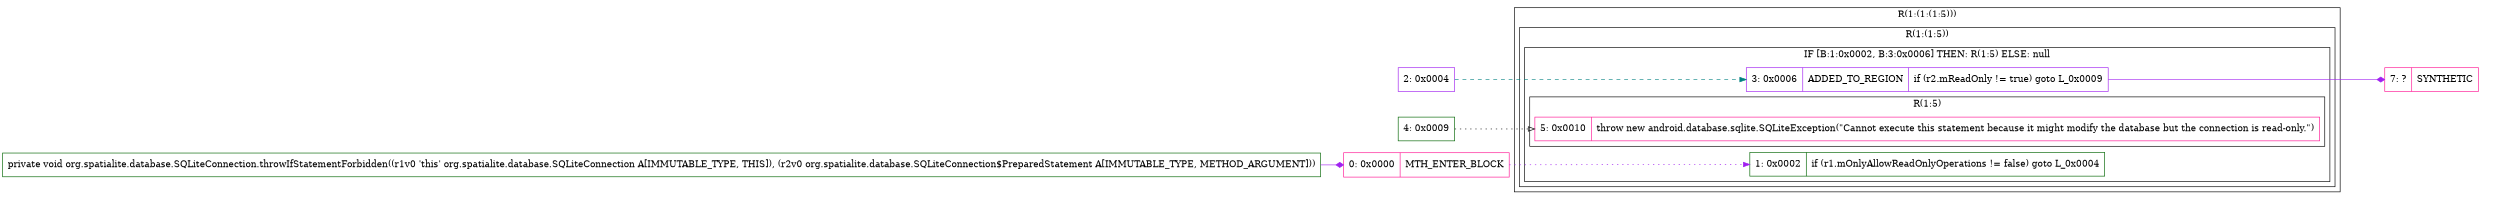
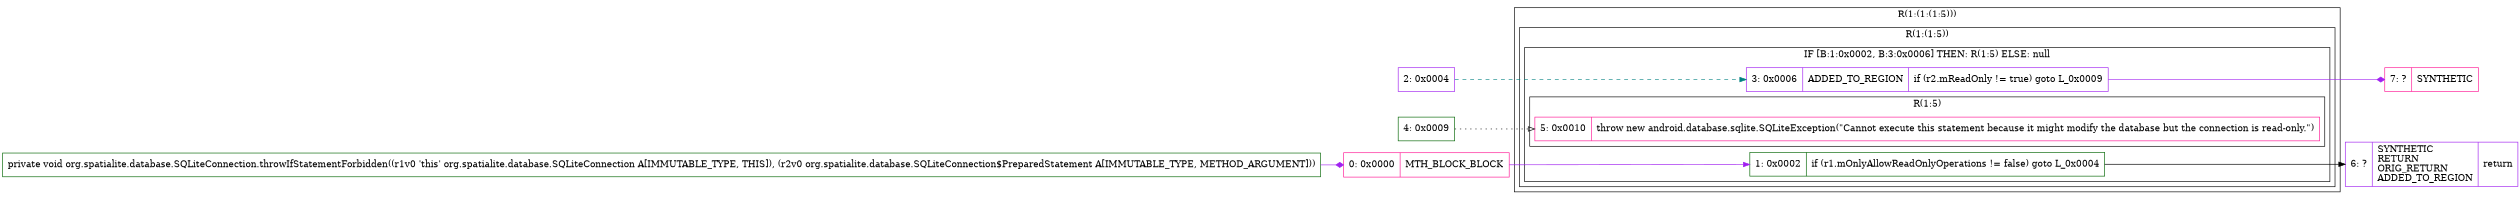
none -> (2432, 164)
(1455, 165) -> (1454, 165)
(1626, 165) -> (1626, 165)
